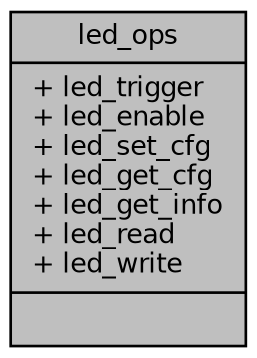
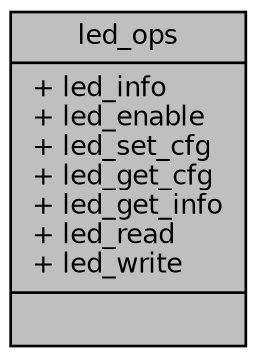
(118, 88) -> (100, 88)
